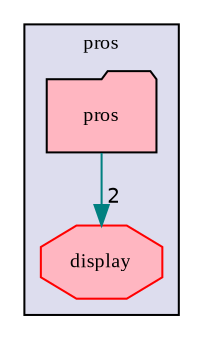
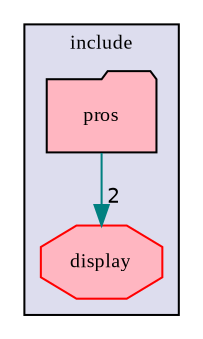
(102, 44) -> (102, 44)
